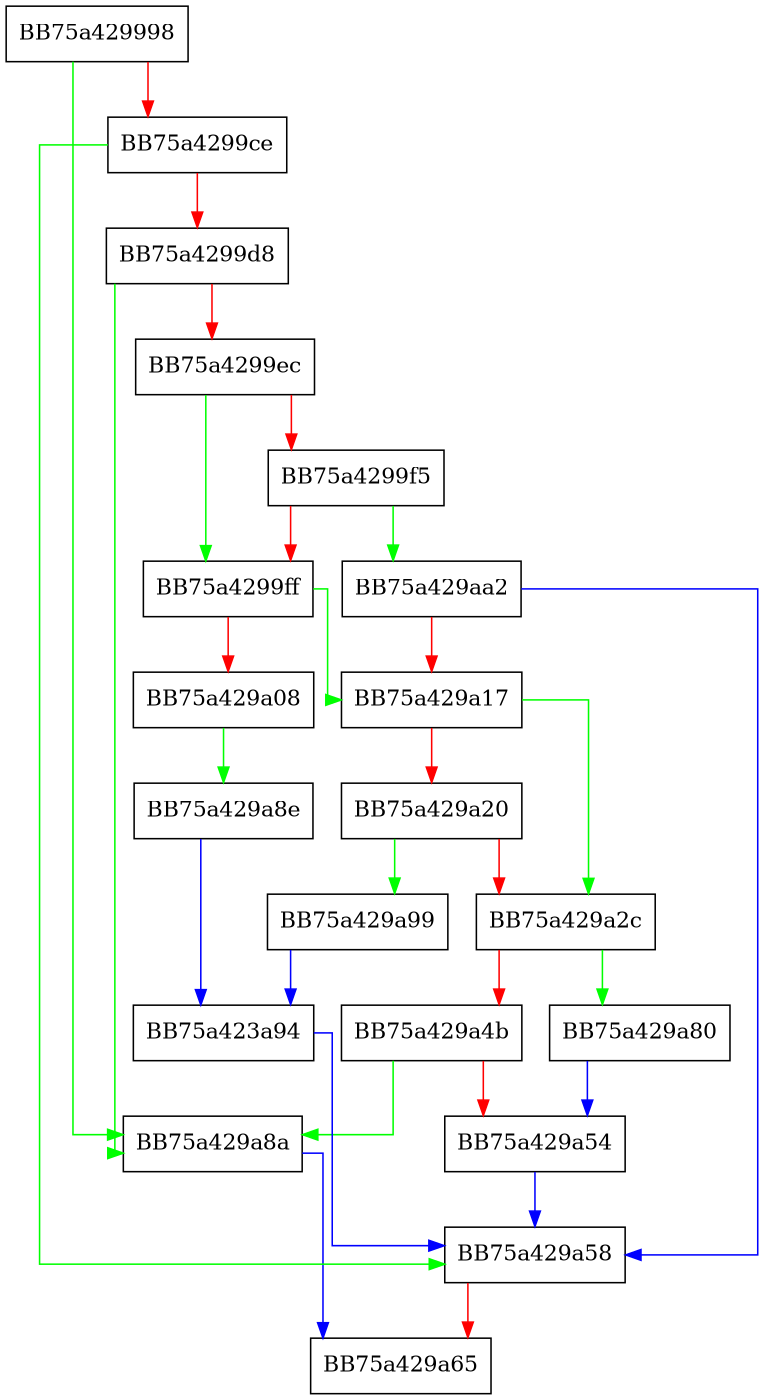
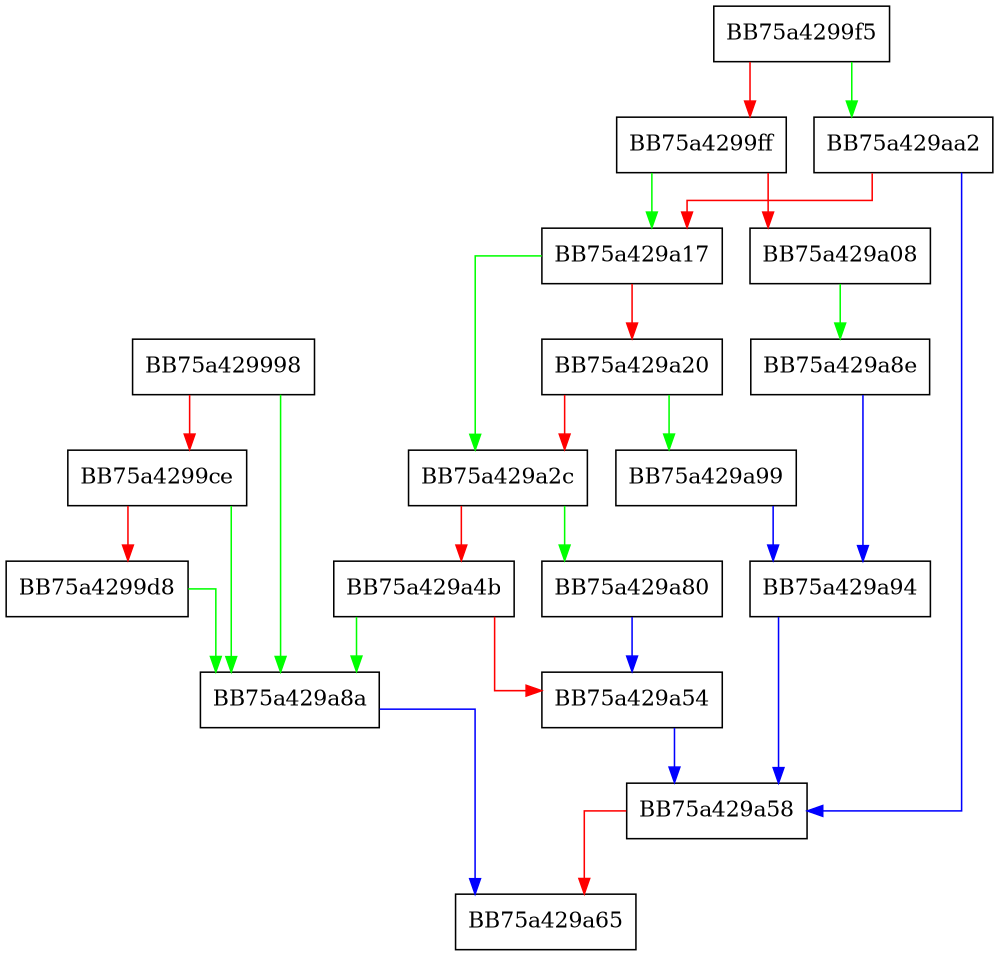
(225, 367) -> none
(40, 865) -> (231, 581)
(224, 1033) -> (840, 589)
